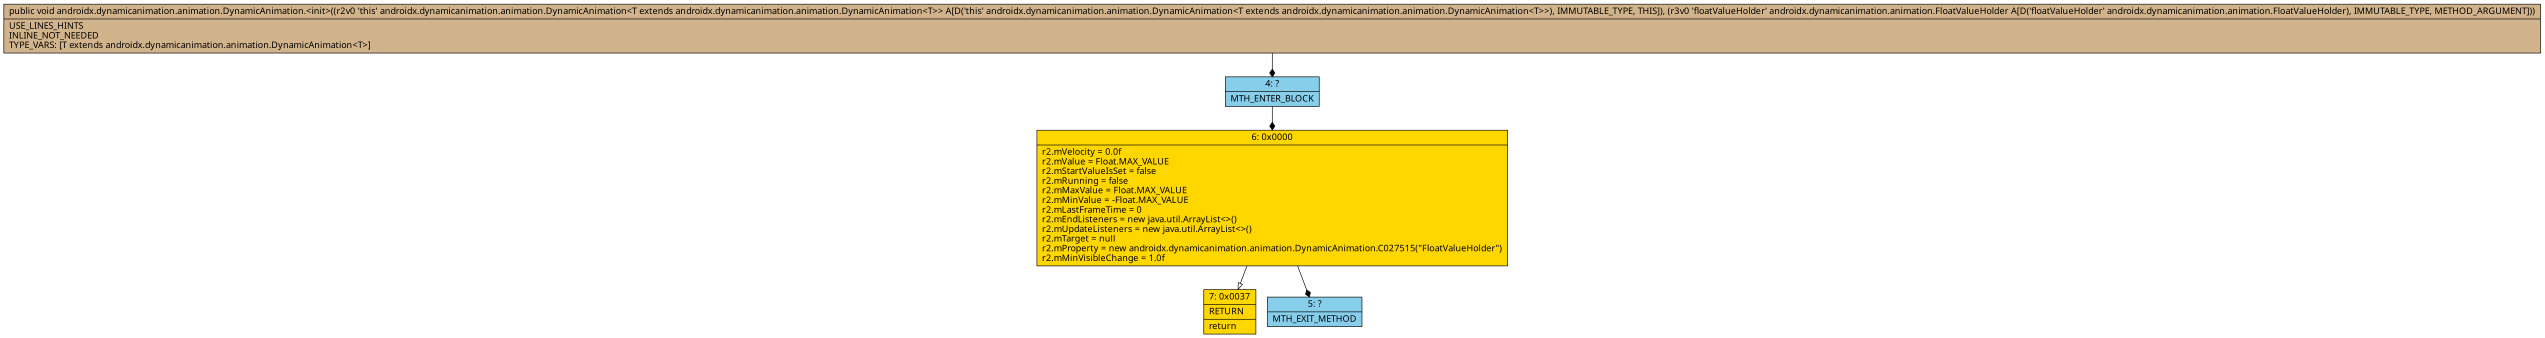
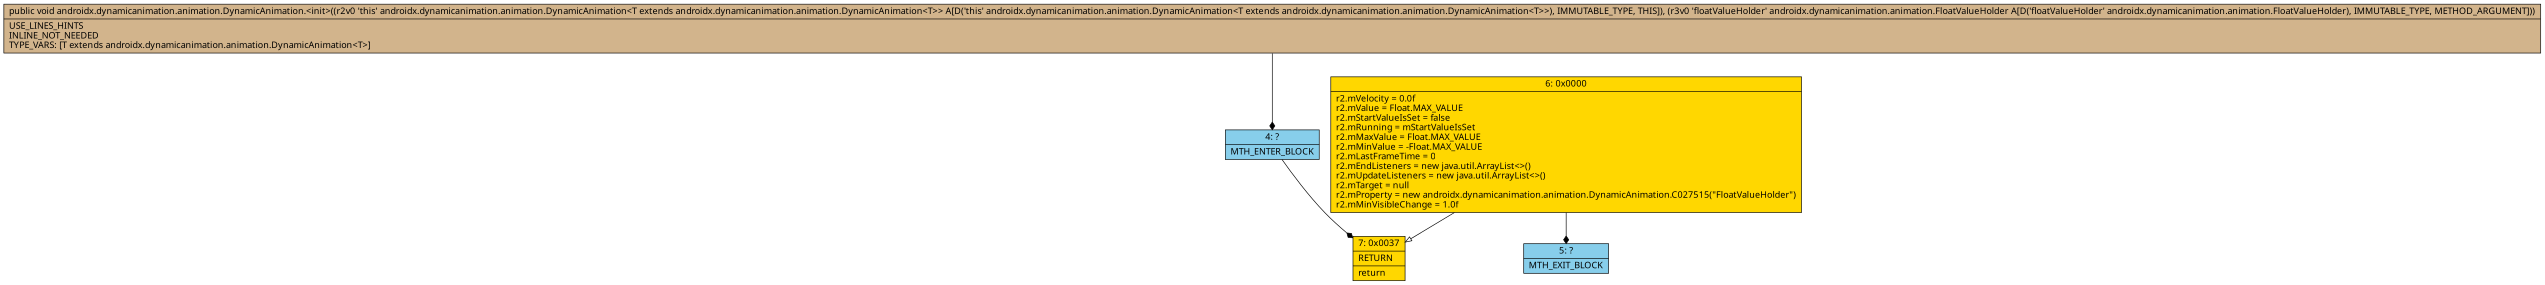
(1272, 114) -> (1312, 198)
(1085, 181) -> (1406, 128)
(1315, 319) -> (1566, 266)
